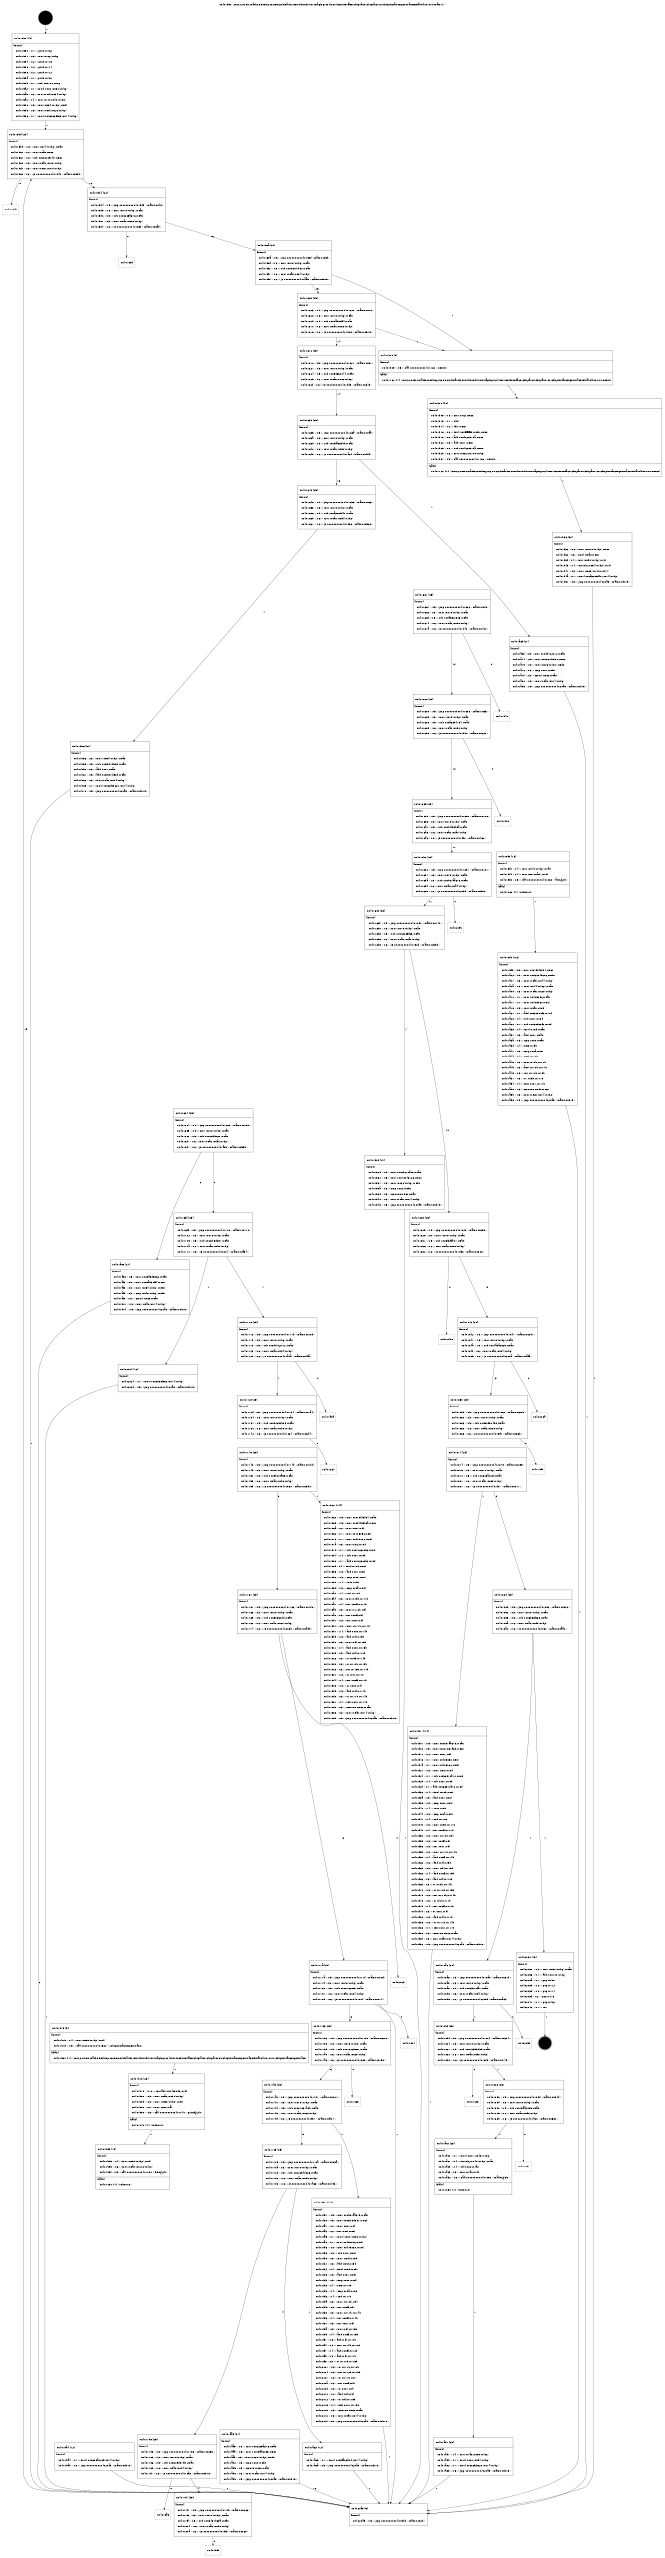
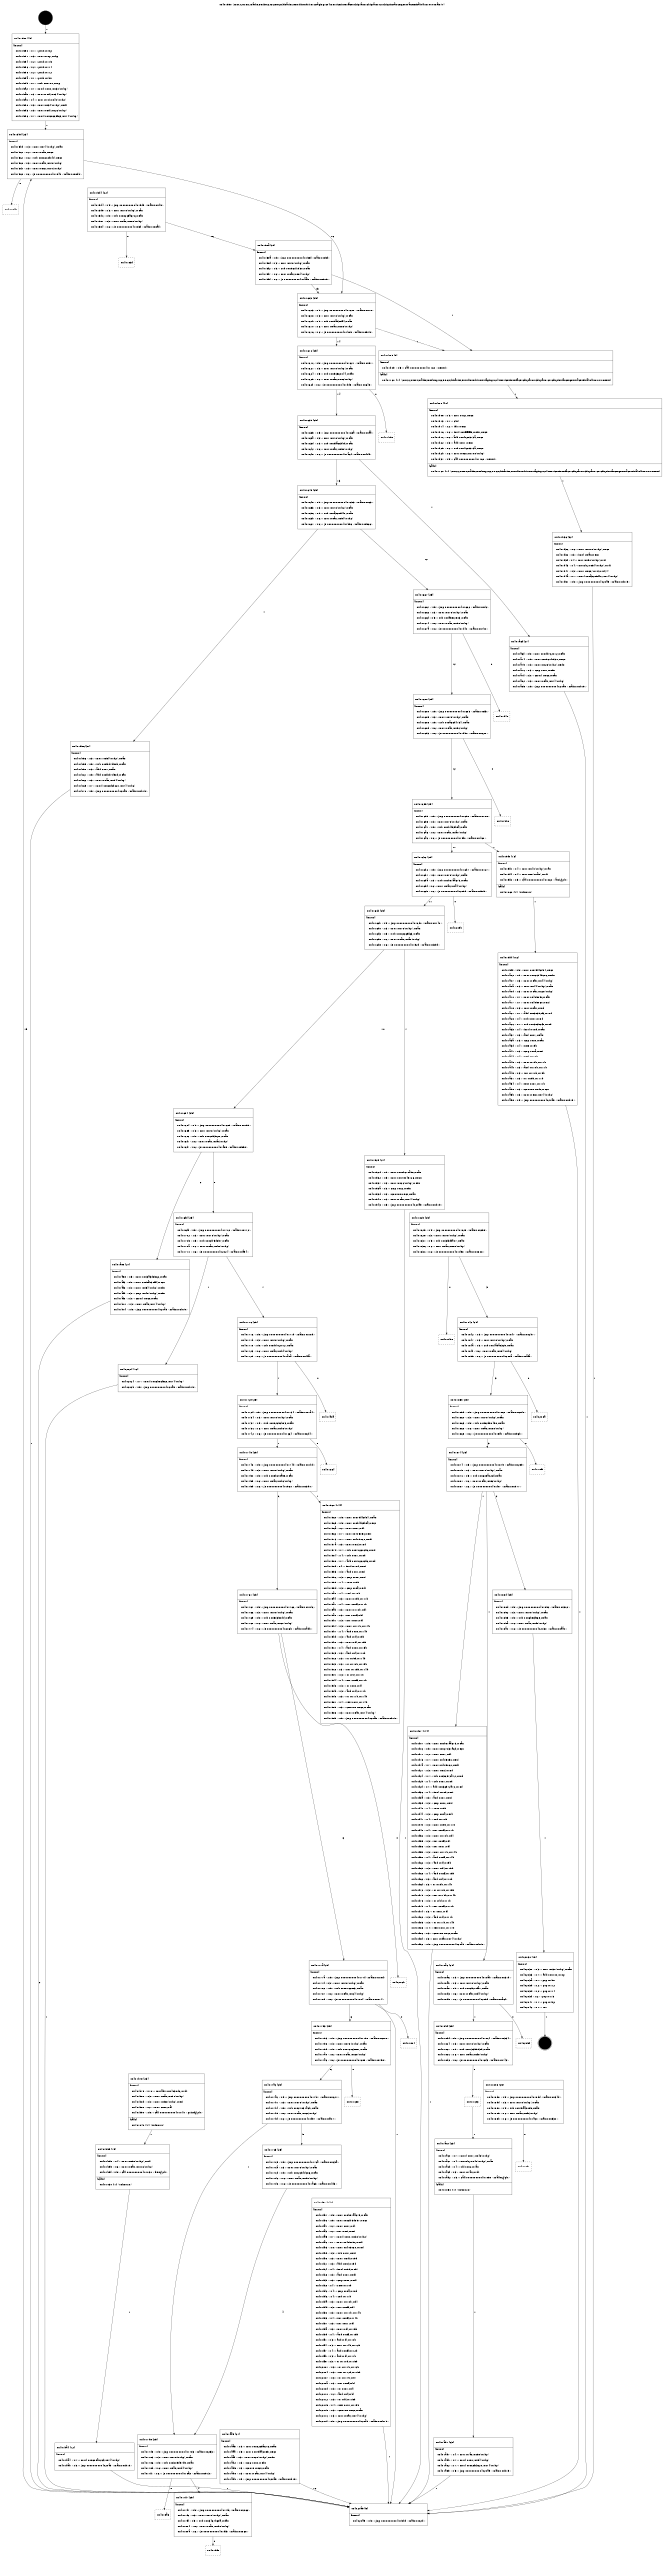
(87, 183) -> (239, 195)
none -> (387, 438)
none -> (394, 559)
none -> (491, 847)
(435, 1080) -> (310, 1028)
none -> (277, 1443)
none -> (487, 1443)
(523, 1798) -> (488, 1725)
(179, 2043) -> none
(498, 2072) -> none
(501, 2131) -> (473, 2122)
(350, 2158) -> (179, 2264)
none -> (113, 2315)
(342, 2457) -> none
